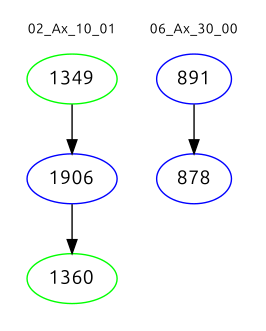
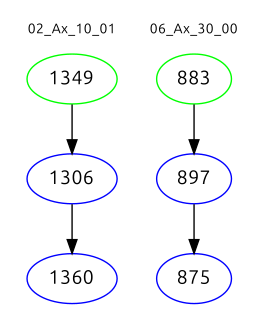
none -> (194, 79)
(194, 79) -> (194, 179)
(72, 179) -> (72, 179)
(194, 179) -> (194, 279)
(72, 279) -> (72, 279)
